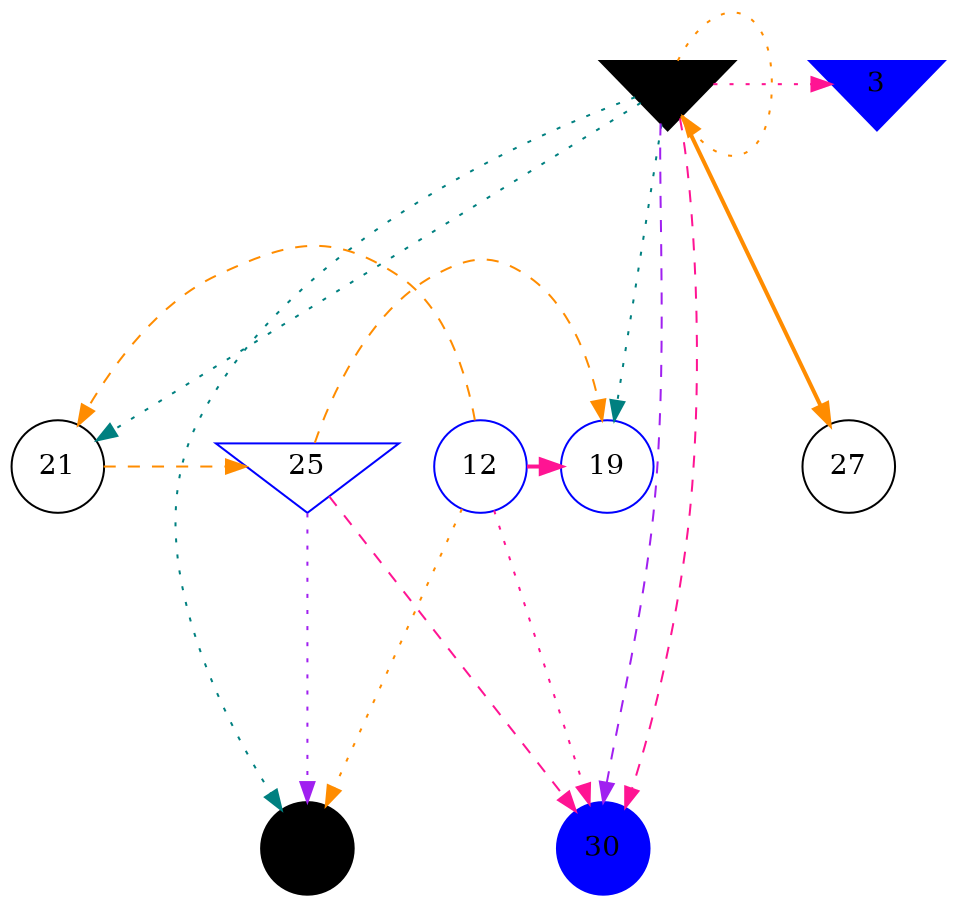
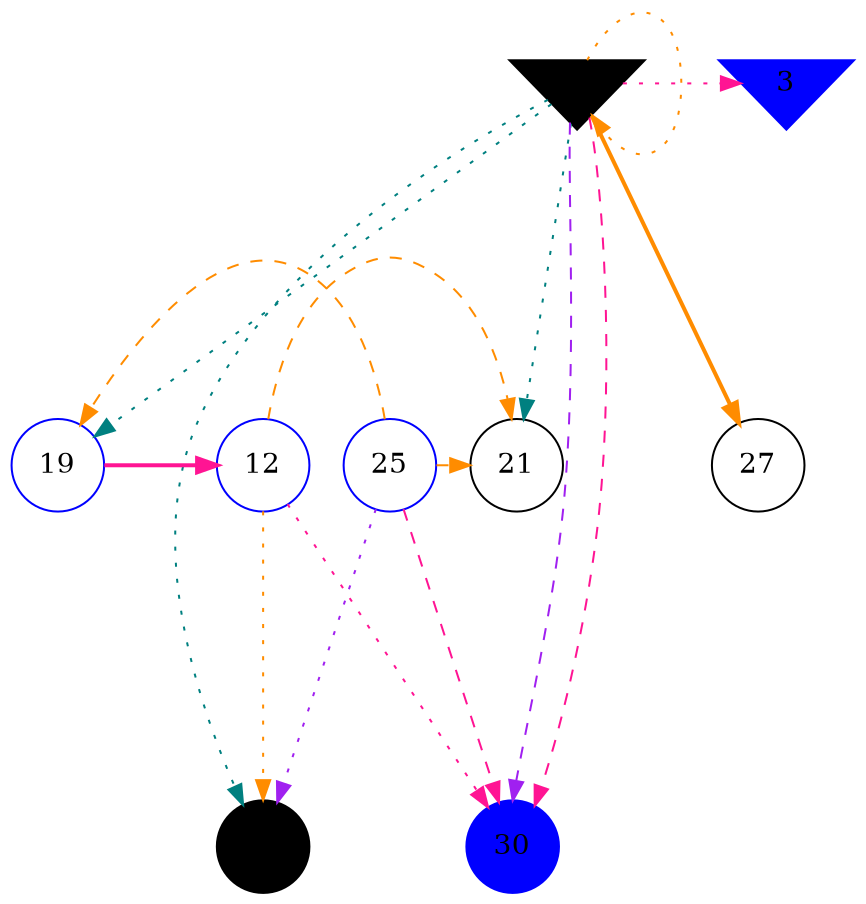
(165, 467) -> (443, 465)
(307, 467) -> (390, 465)
(534, 467) -> (151, 465)
